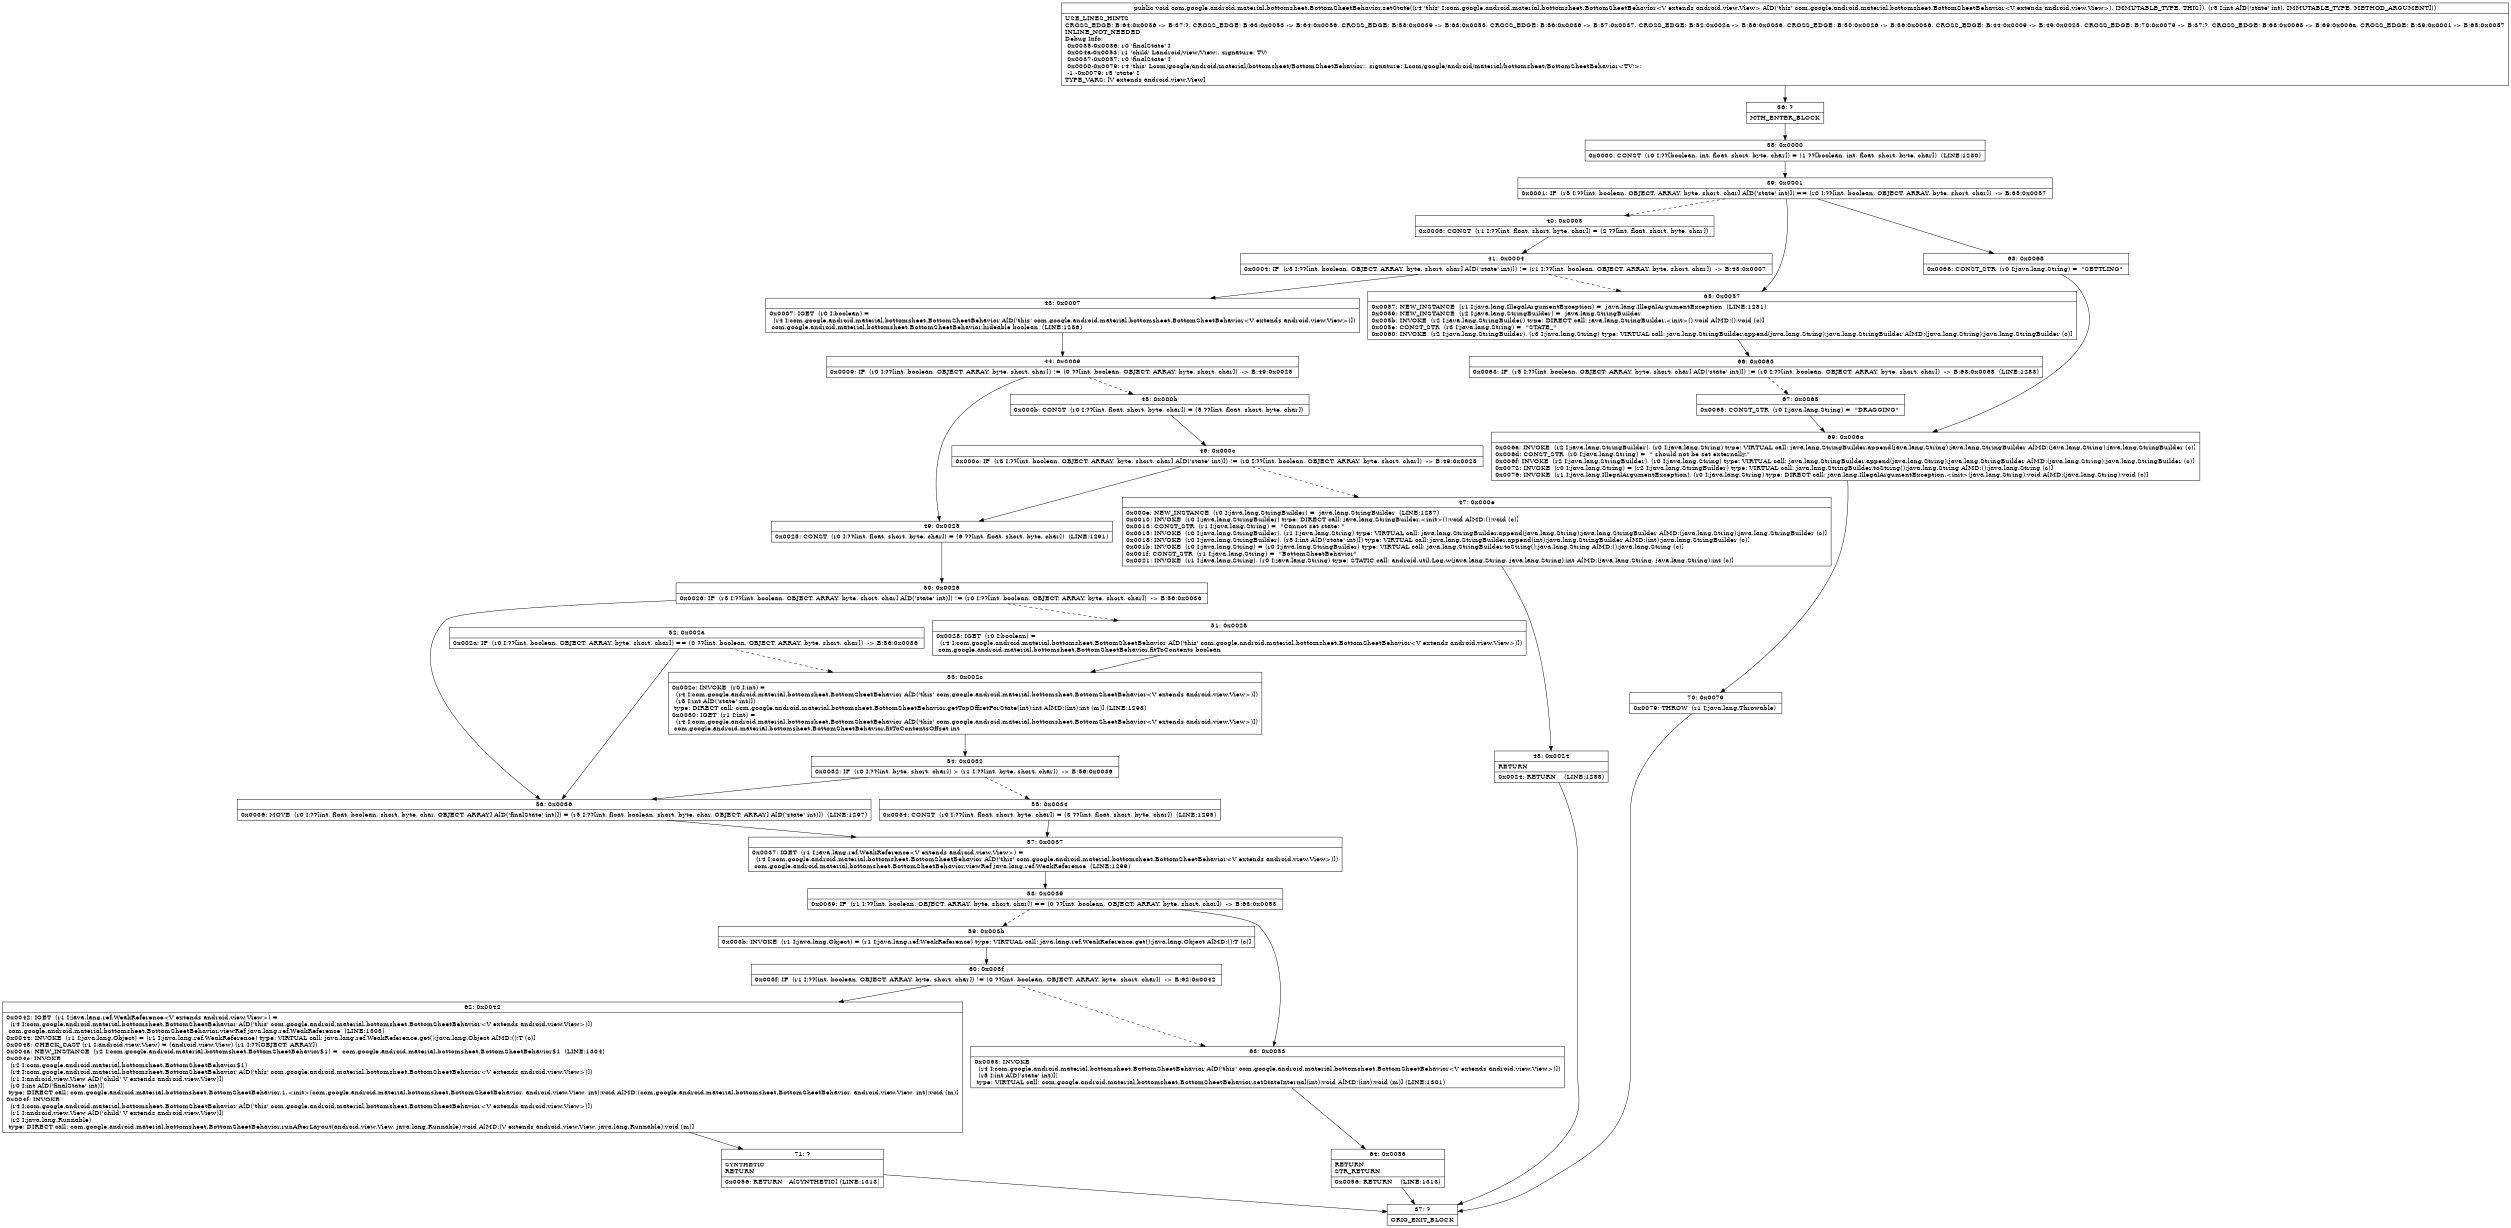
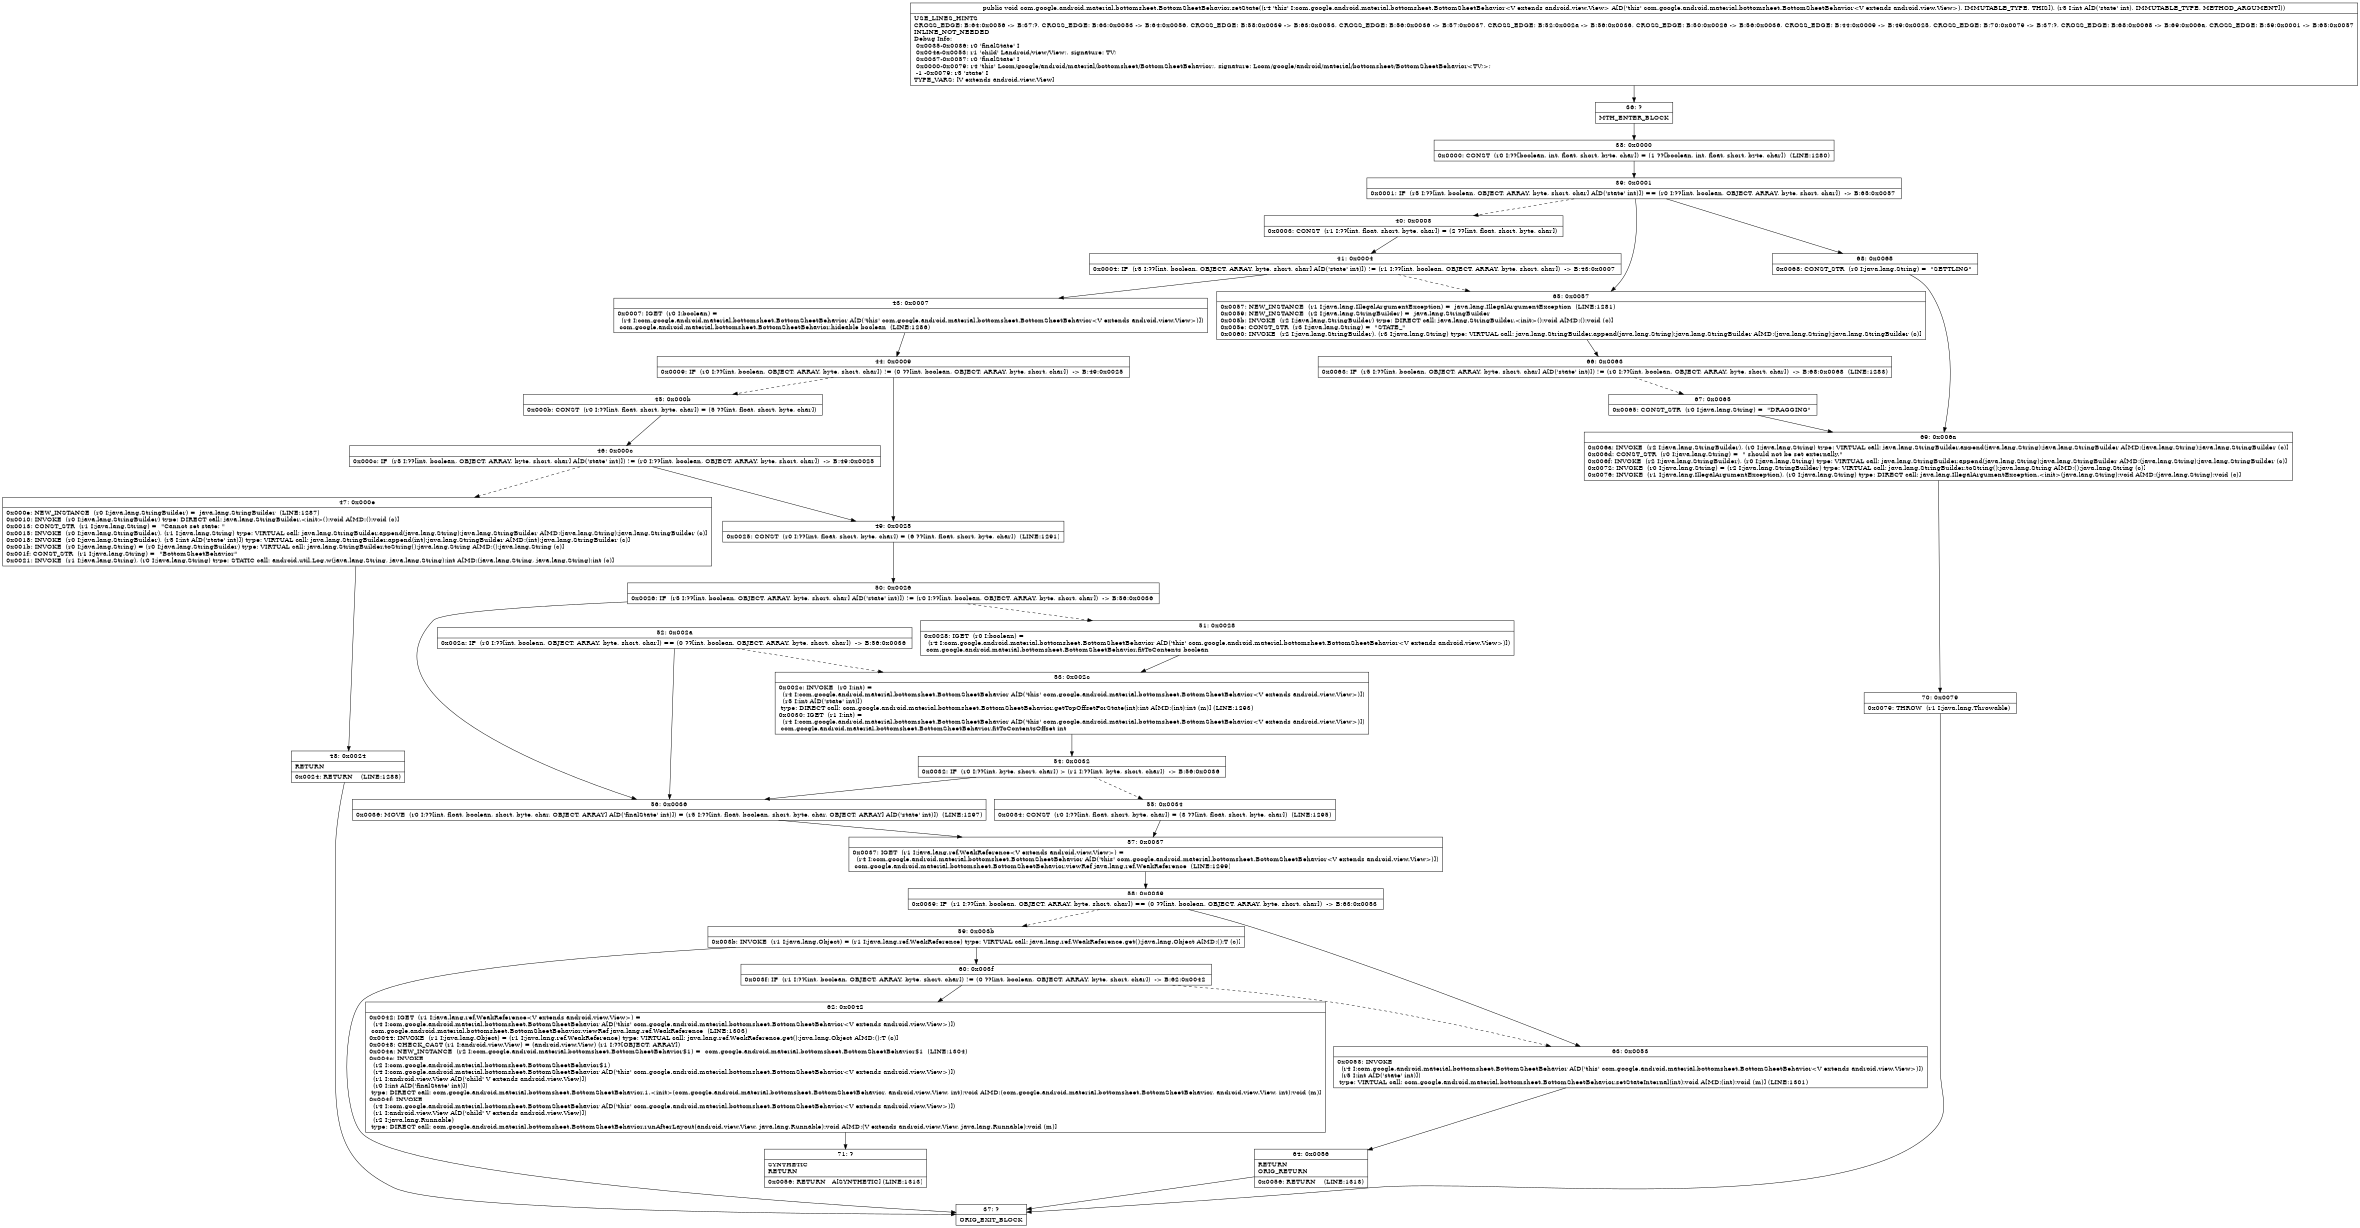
(1358, 1171) -> (1283, 1171)
(1133, 1193) -> (398, 1150)
